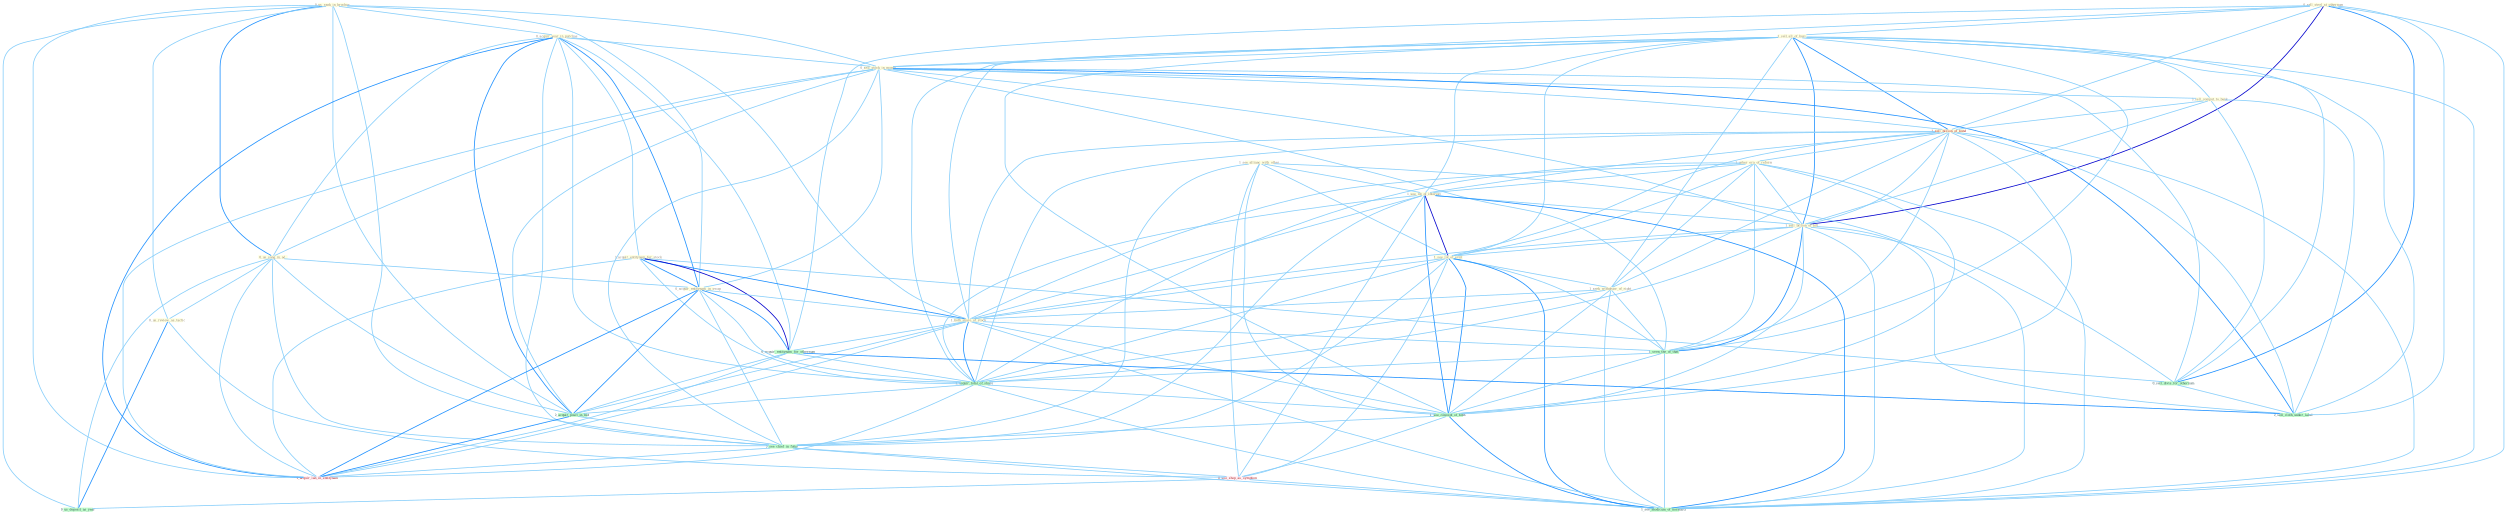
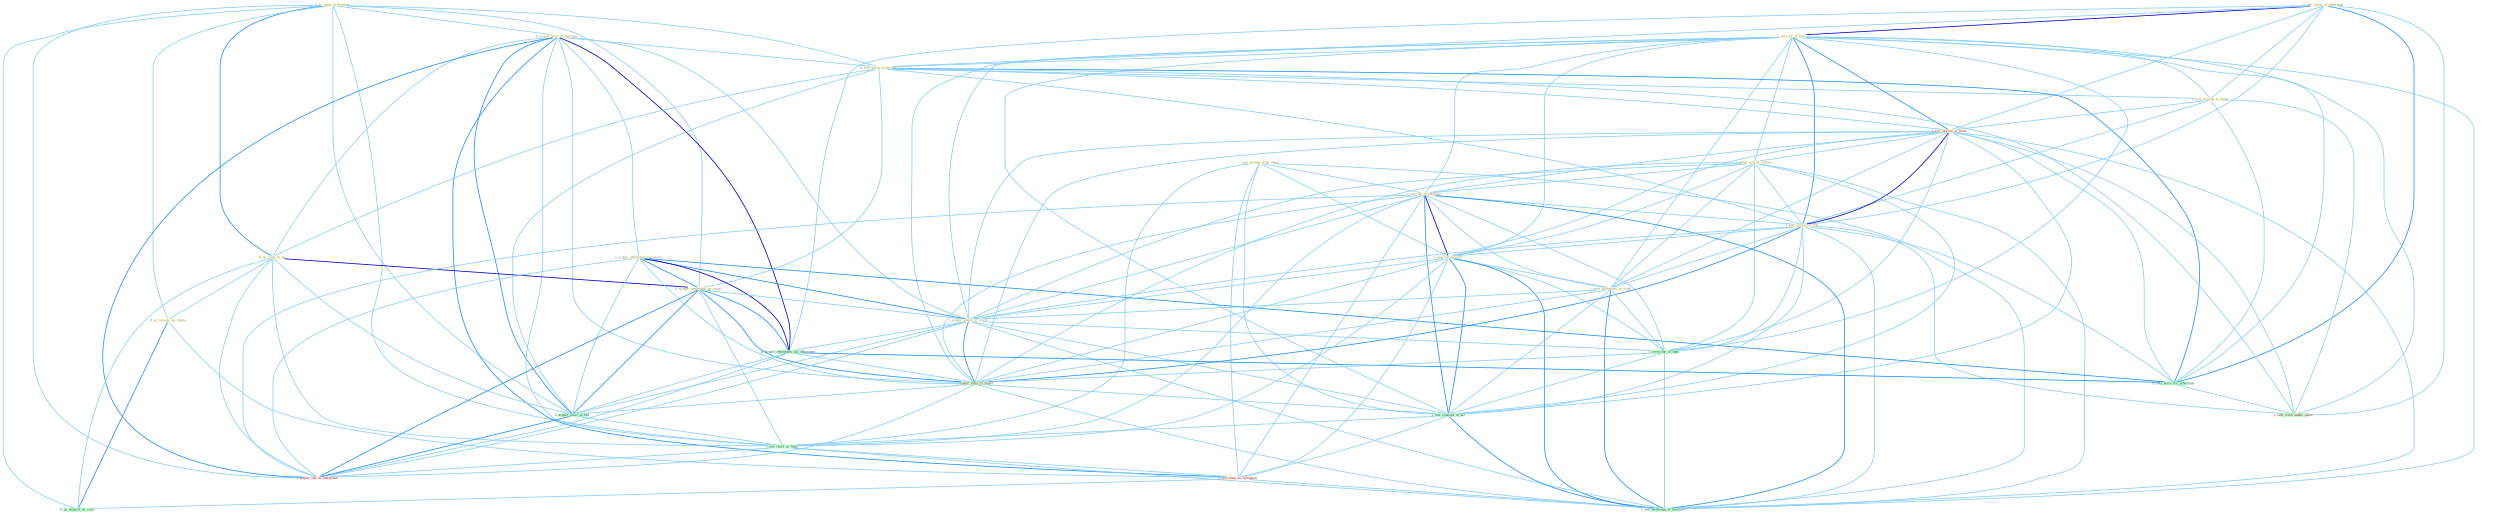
(1970, 25) -> (1970, 25)
(1651, 77) -> (1651, 77)
(1653, 93) -> (1653, 93)
none -> (1774, 96)
(647, 142) -> (800, 454)
(1312, 158) -> (1563, 254)
(2091, 163) -> (2091, 163)
(716, 165) -> (716, 165)
(332, 189) -> (733, 232)
(1891, 192) -> (1891, 192)
none -> (2116, 214)
(646, 221) -> none
none -> (1707, 257)
none -> (1506, 260)
(486, 273) -> (486, 273)
(1769, 318) -> (1769, 318)
(168, 320) -> (168, 320)
(969, 320) -> (969, 320)
(1444, 323) -> (1444, 323)
(1422, 333) -> (1422, 333)
none -> (594, 345)
(839, 370) -> (839, 370)
(1505, 382) -> (1482, 368)
(975, 383) -> (975, 383)
(1605, 413) -> (1605, 413)
(1448, 415) -> (1448, 415)
(2294, 415) -> (2294, 415)
(2447, 466) -> (2267, 52)
(78, 510) -> (78, 510)
